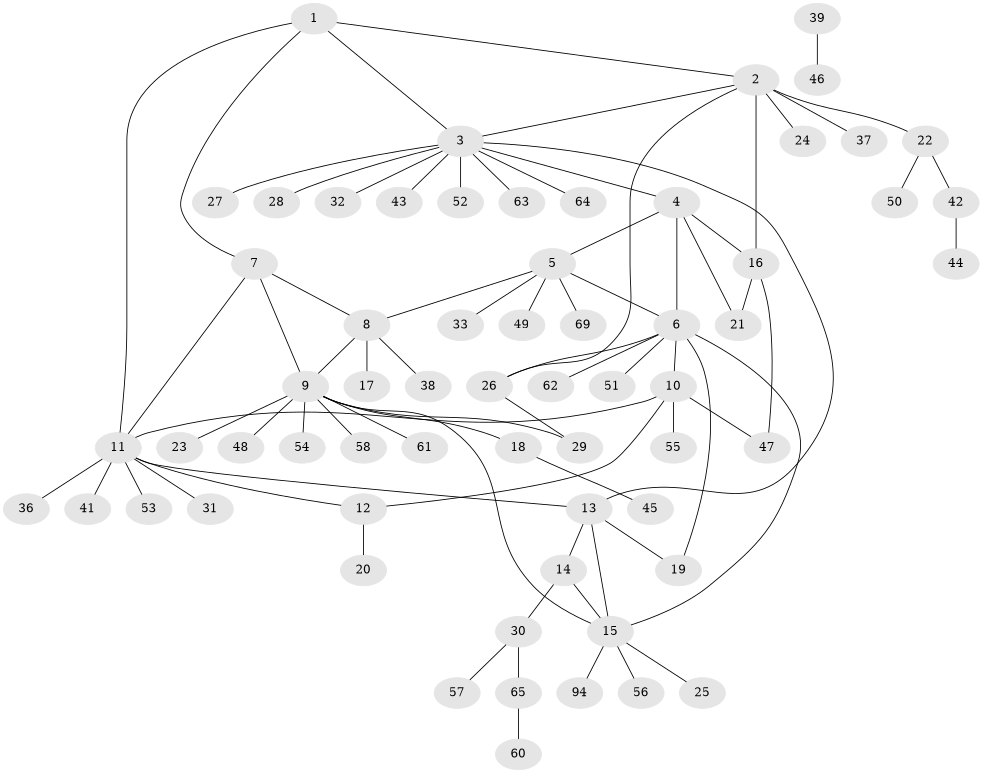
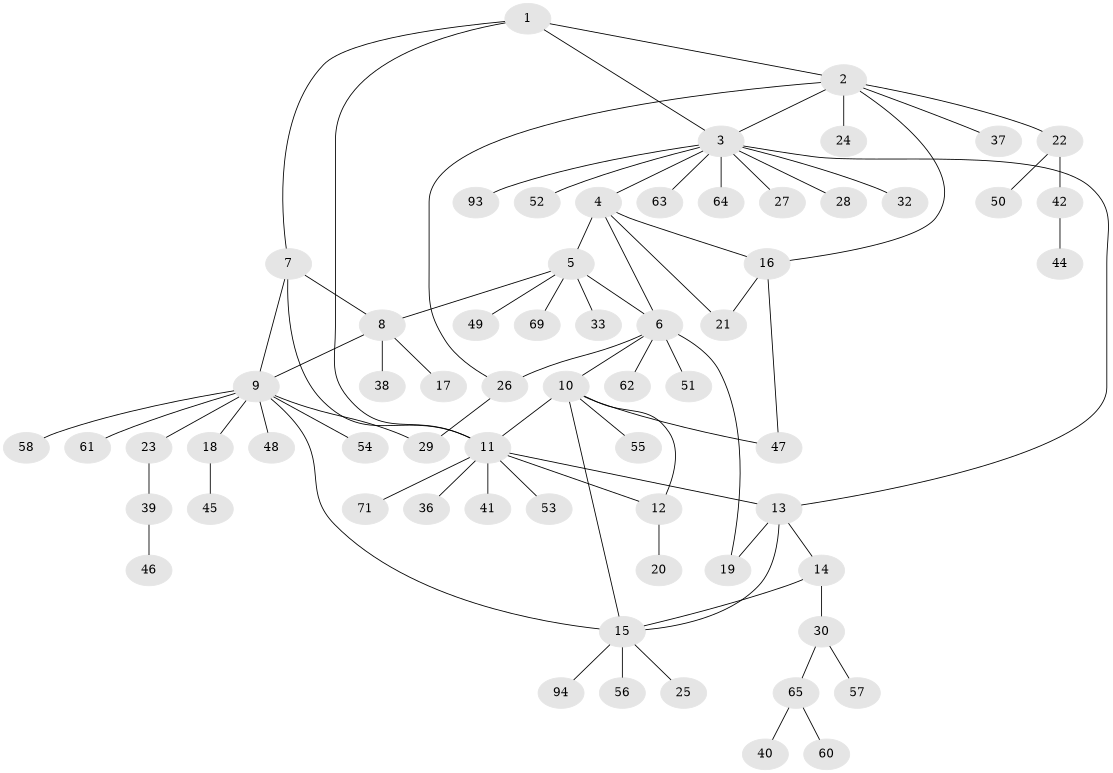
(399, 203) -> (476, 203)
none -> (149, 479)
(787, 494) -> (594, 509)
(210, 509) -> (365, 509)
none -> (765, 754)
